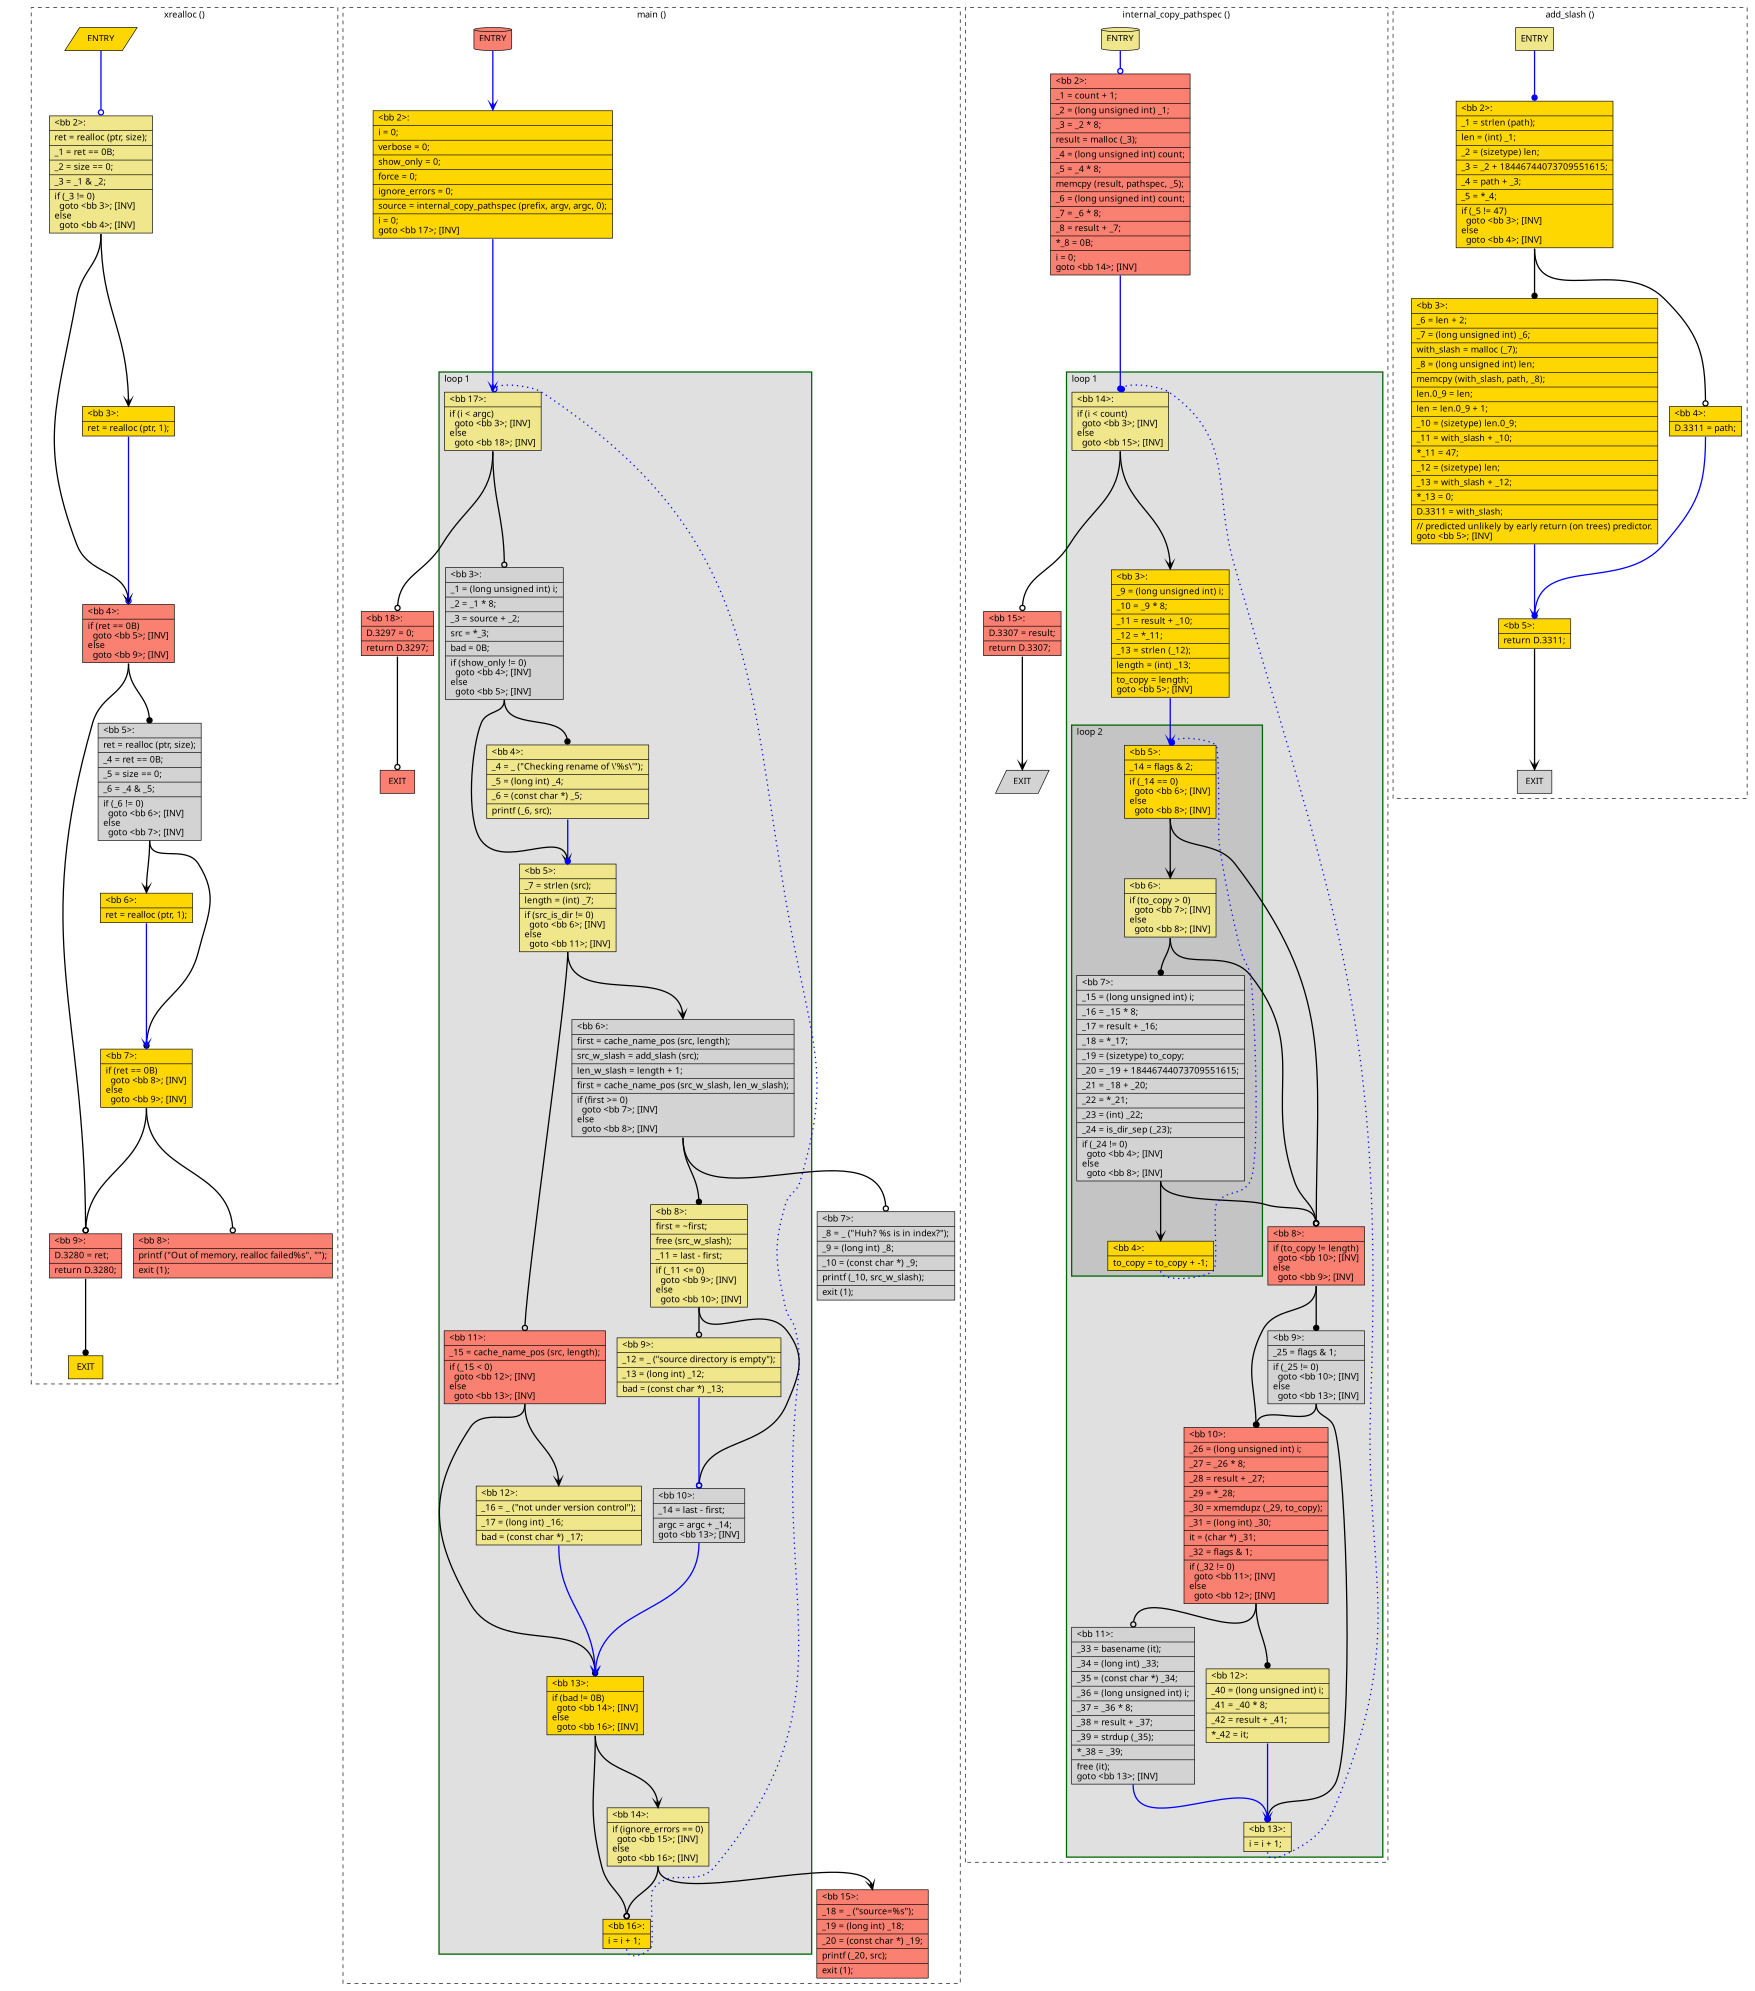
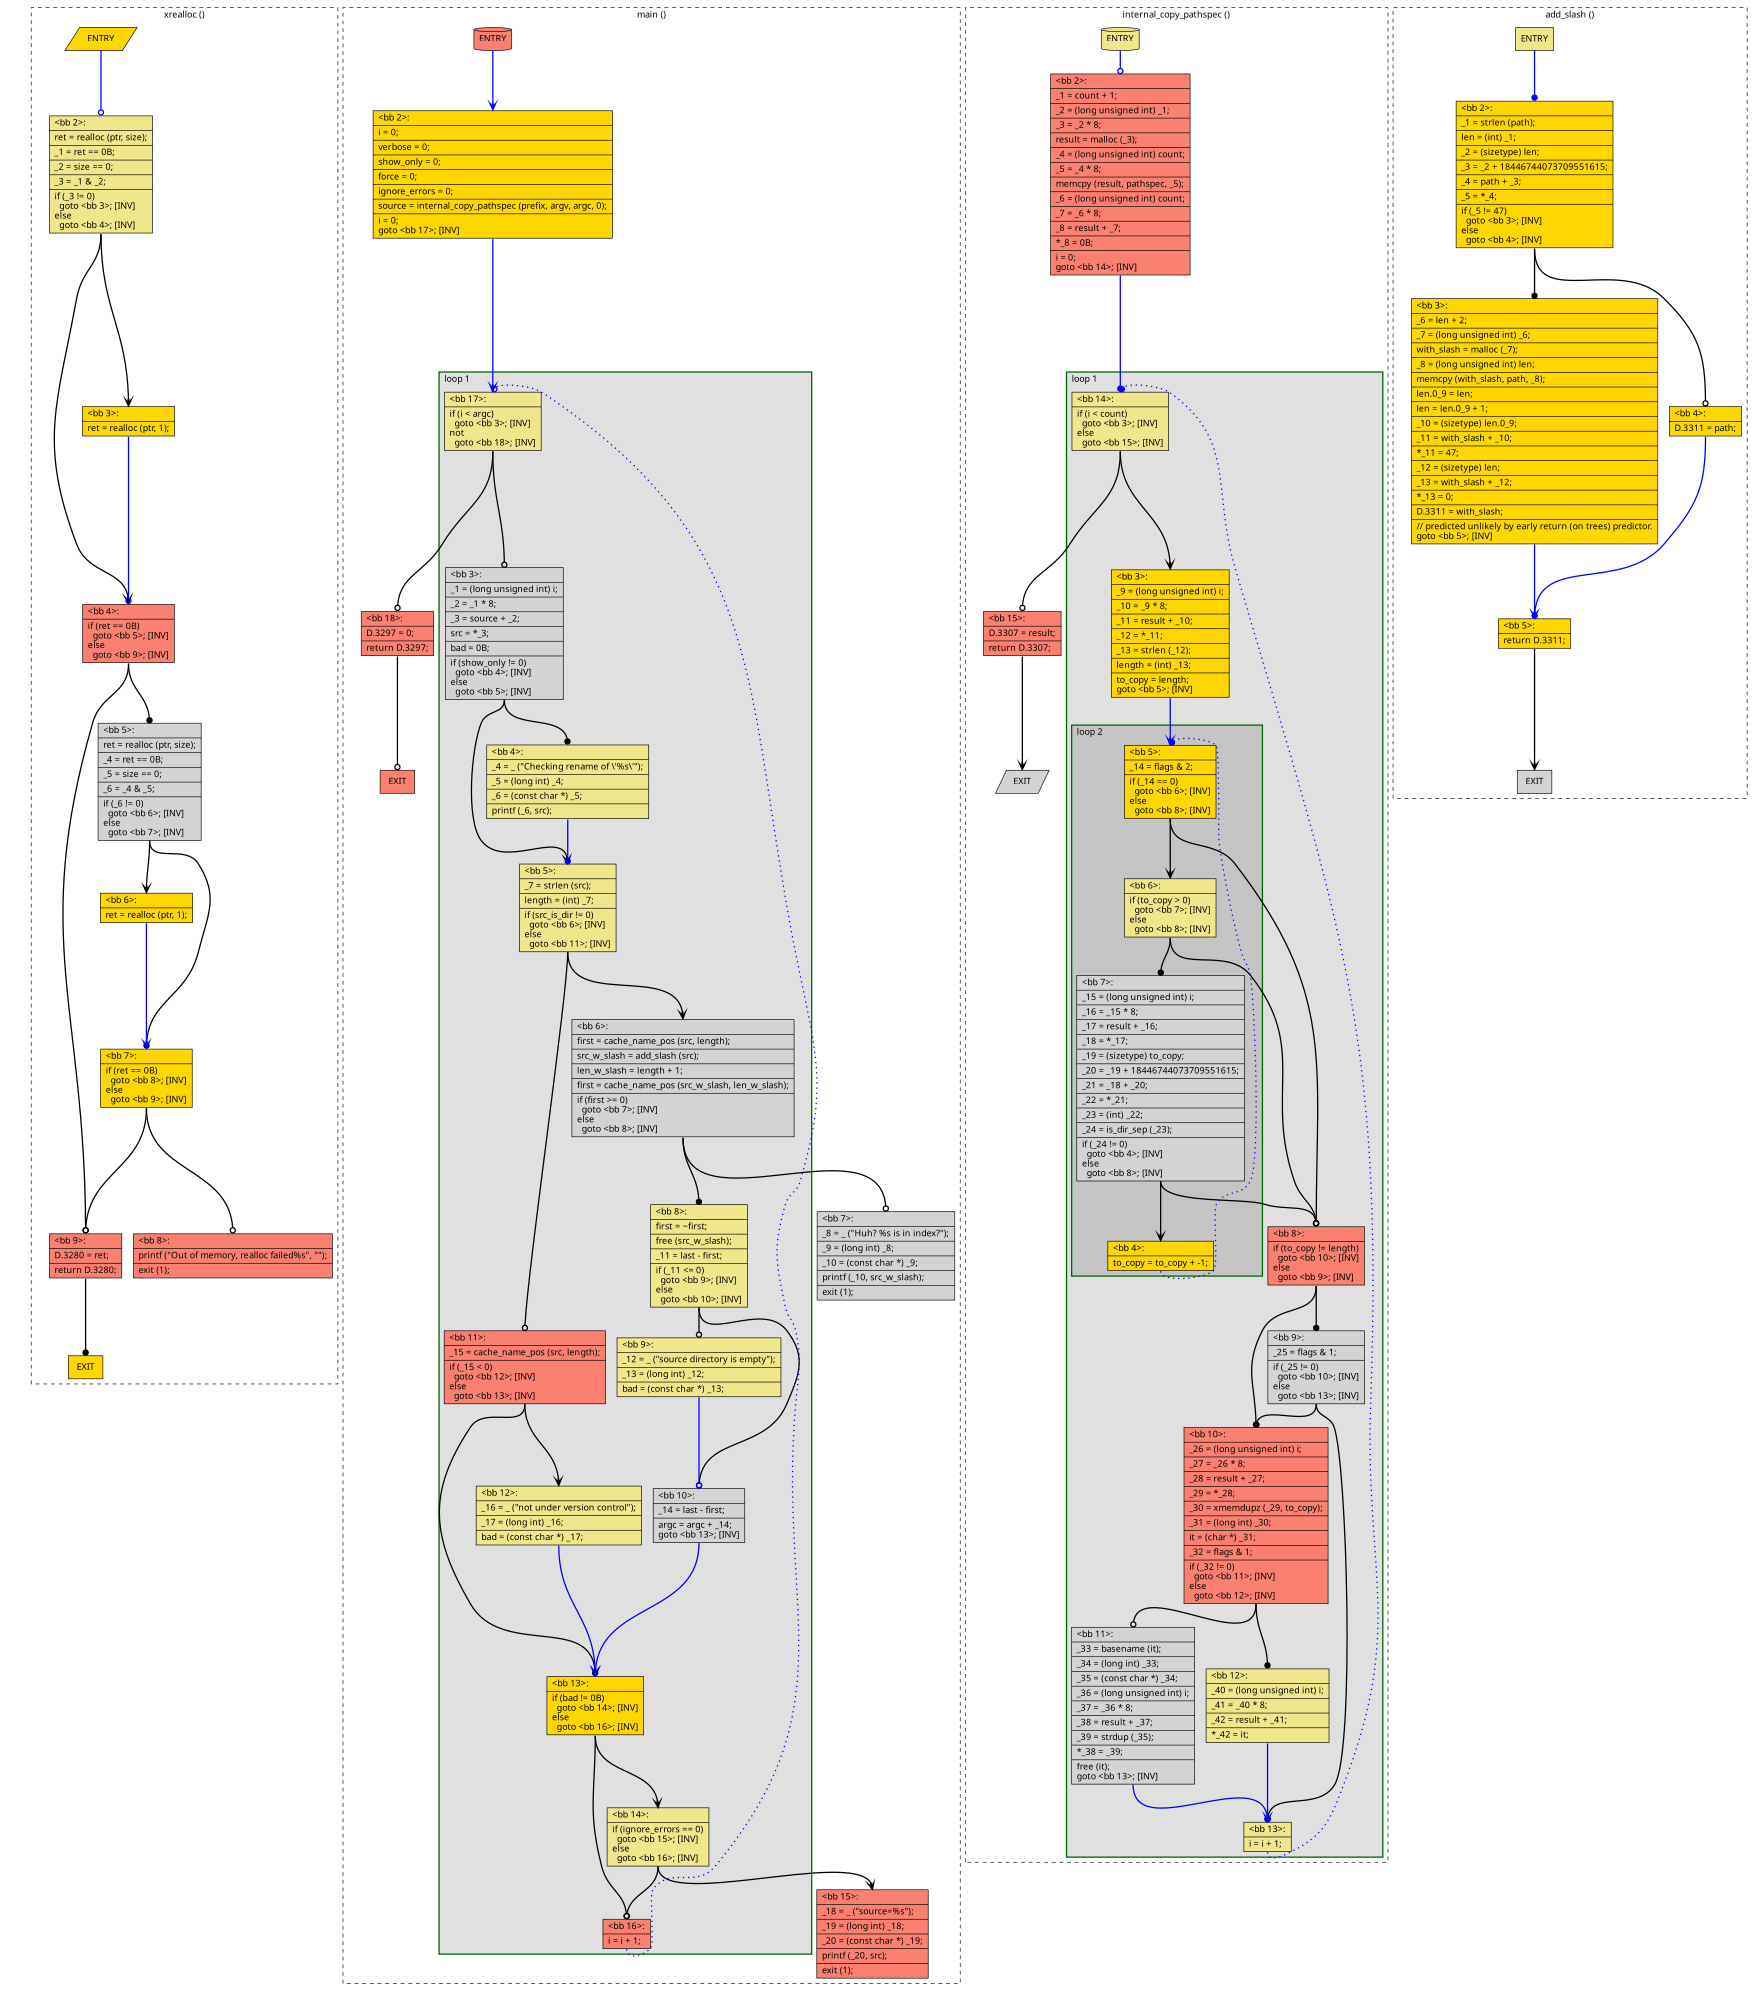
(459, 433) -> (457, 433)
(627, 1934) -> (627, 1934)
